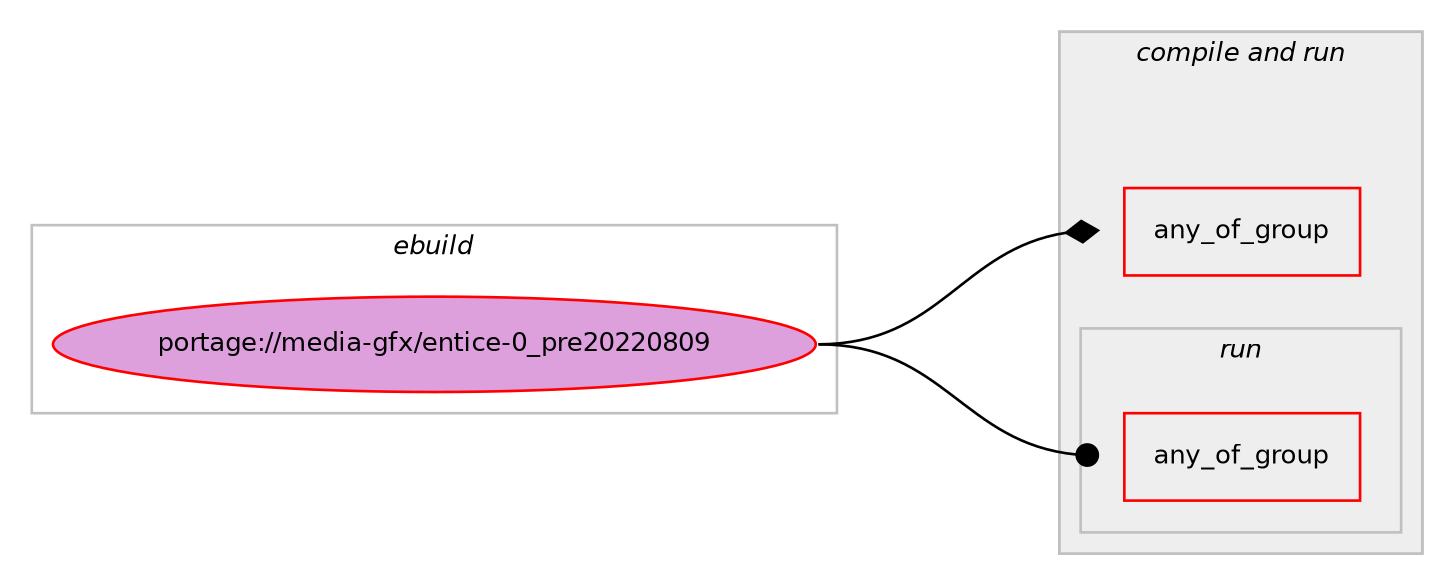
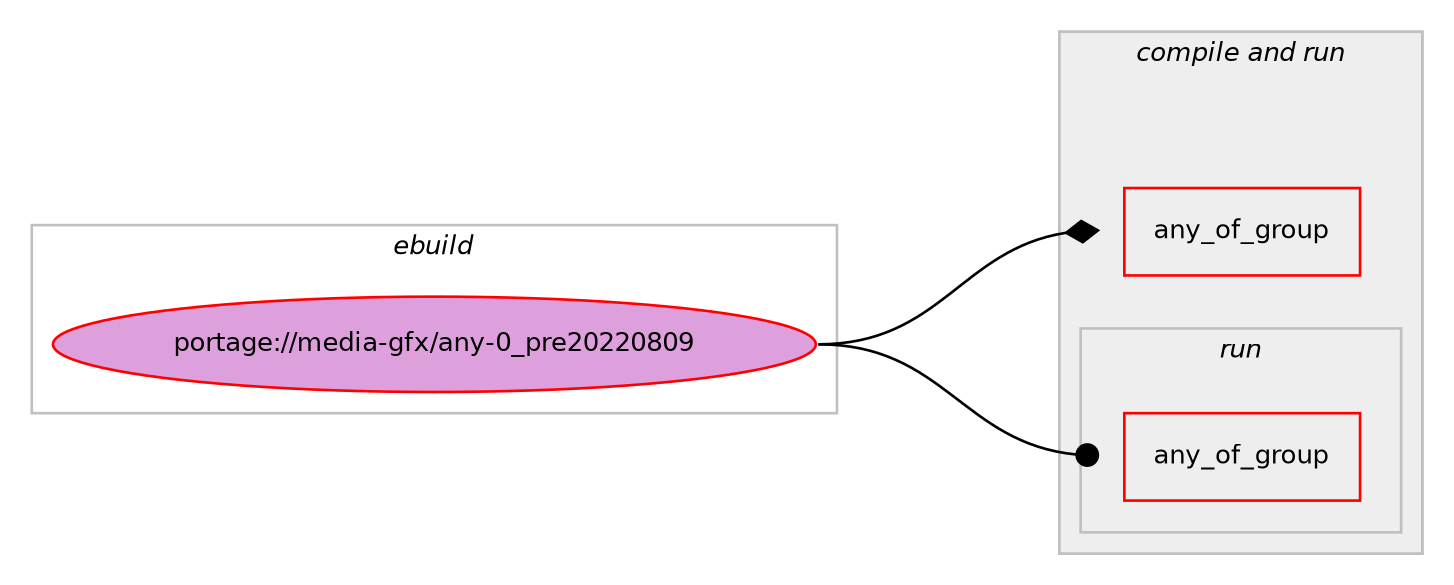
(434, 344) -> (434, 344)
